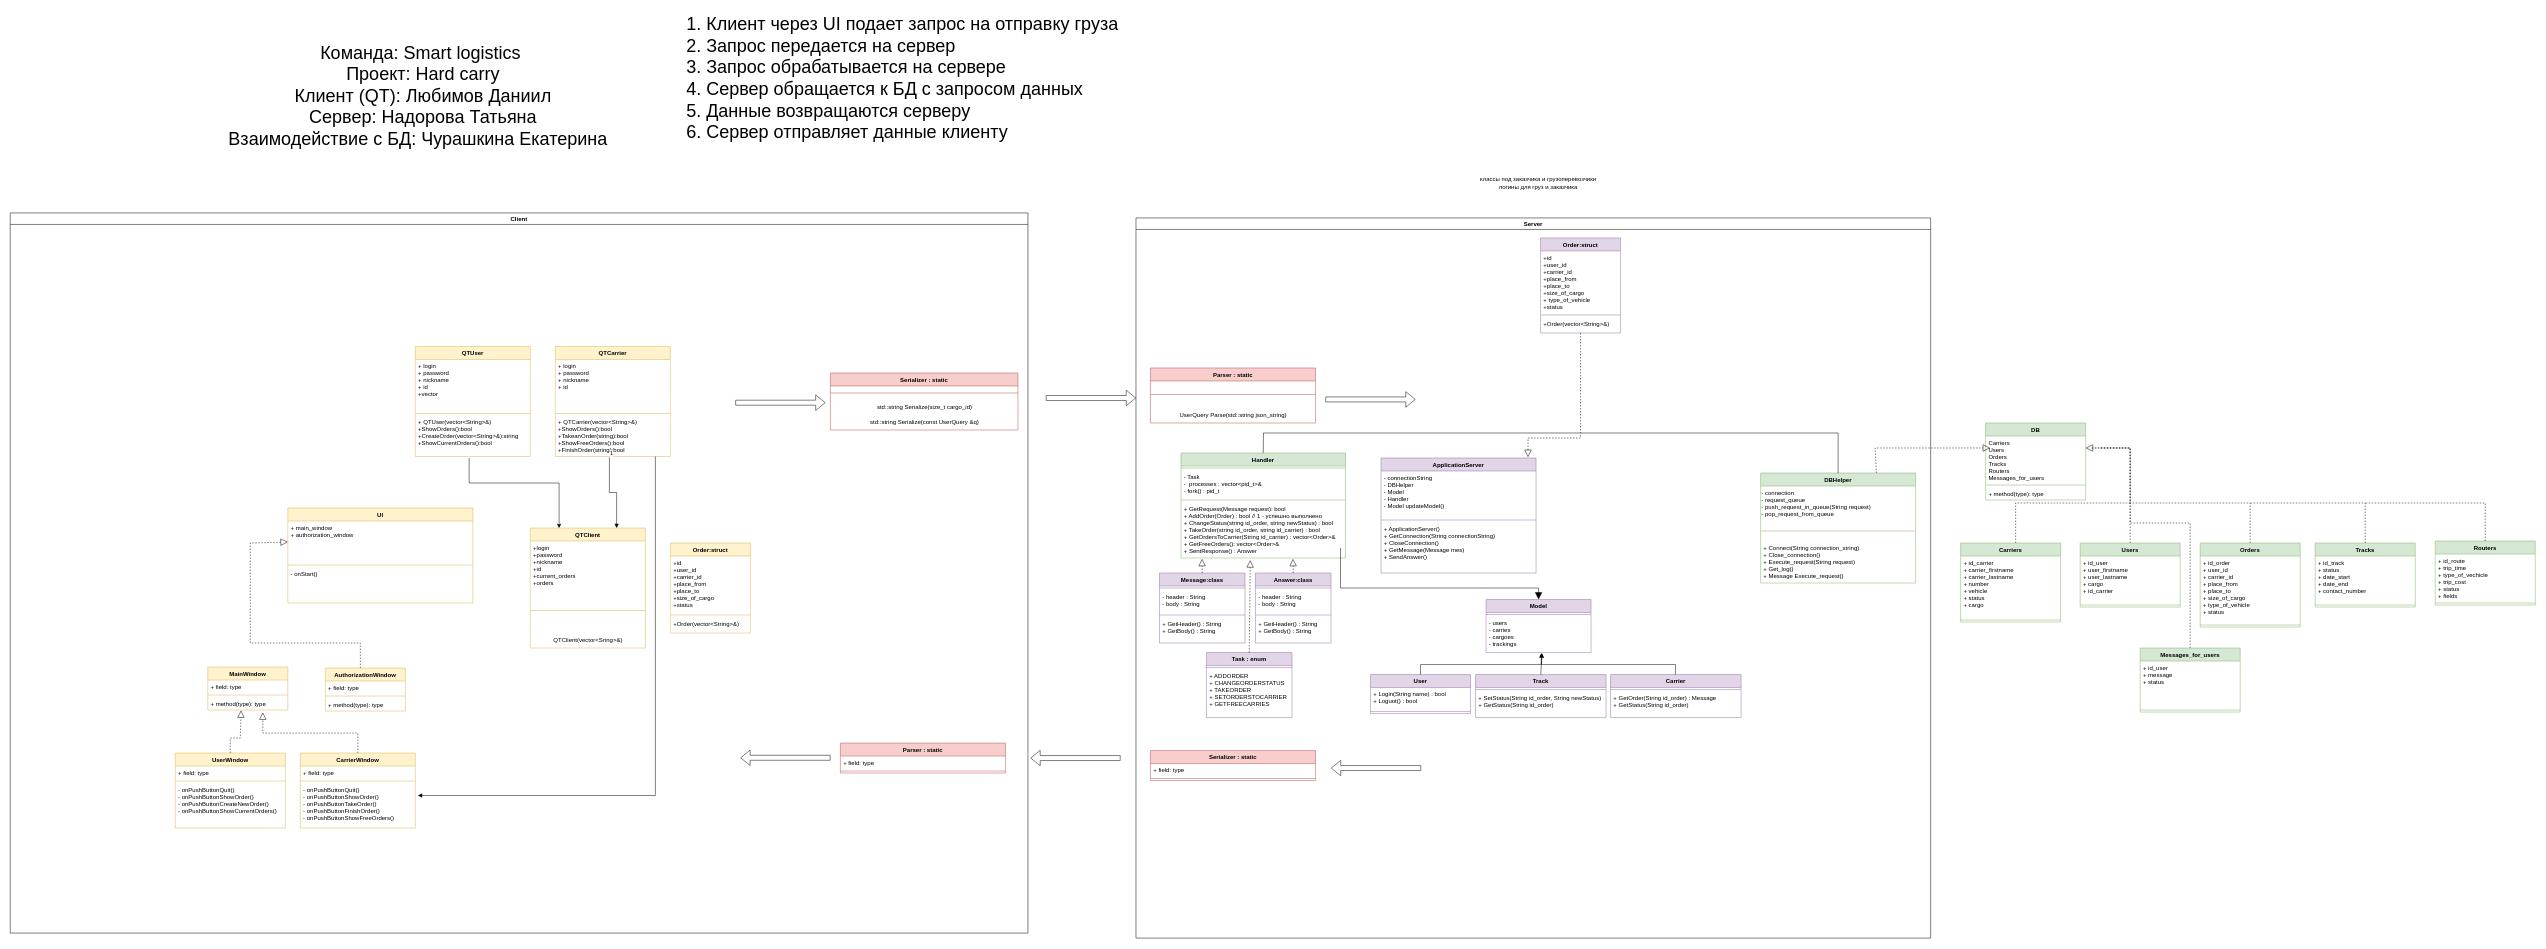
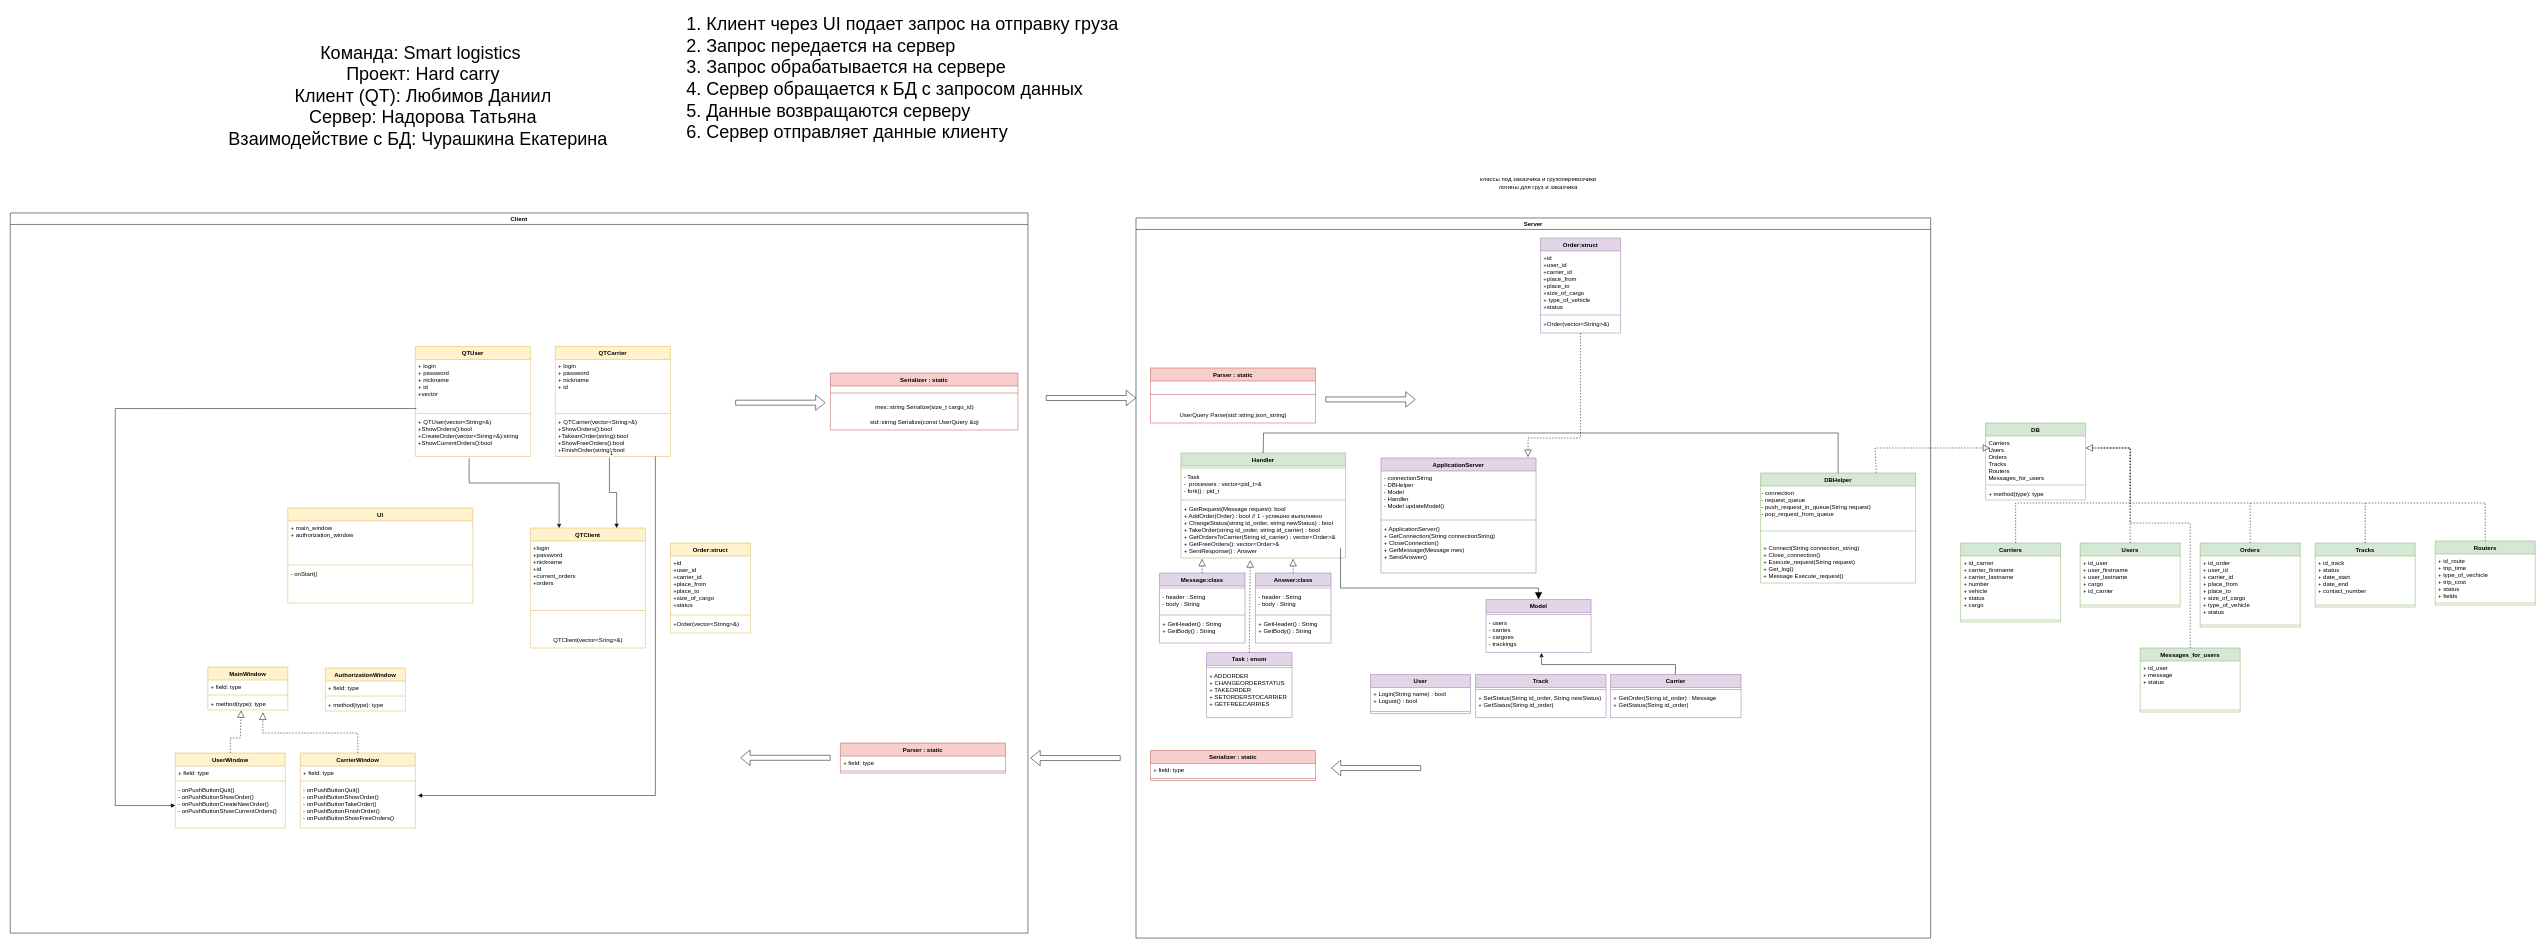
(925, 407) -> (925, 407)
(250, 579) -> none
(1474, 664) -> none
(1541, 670) -> none
none -> (169, 805)
